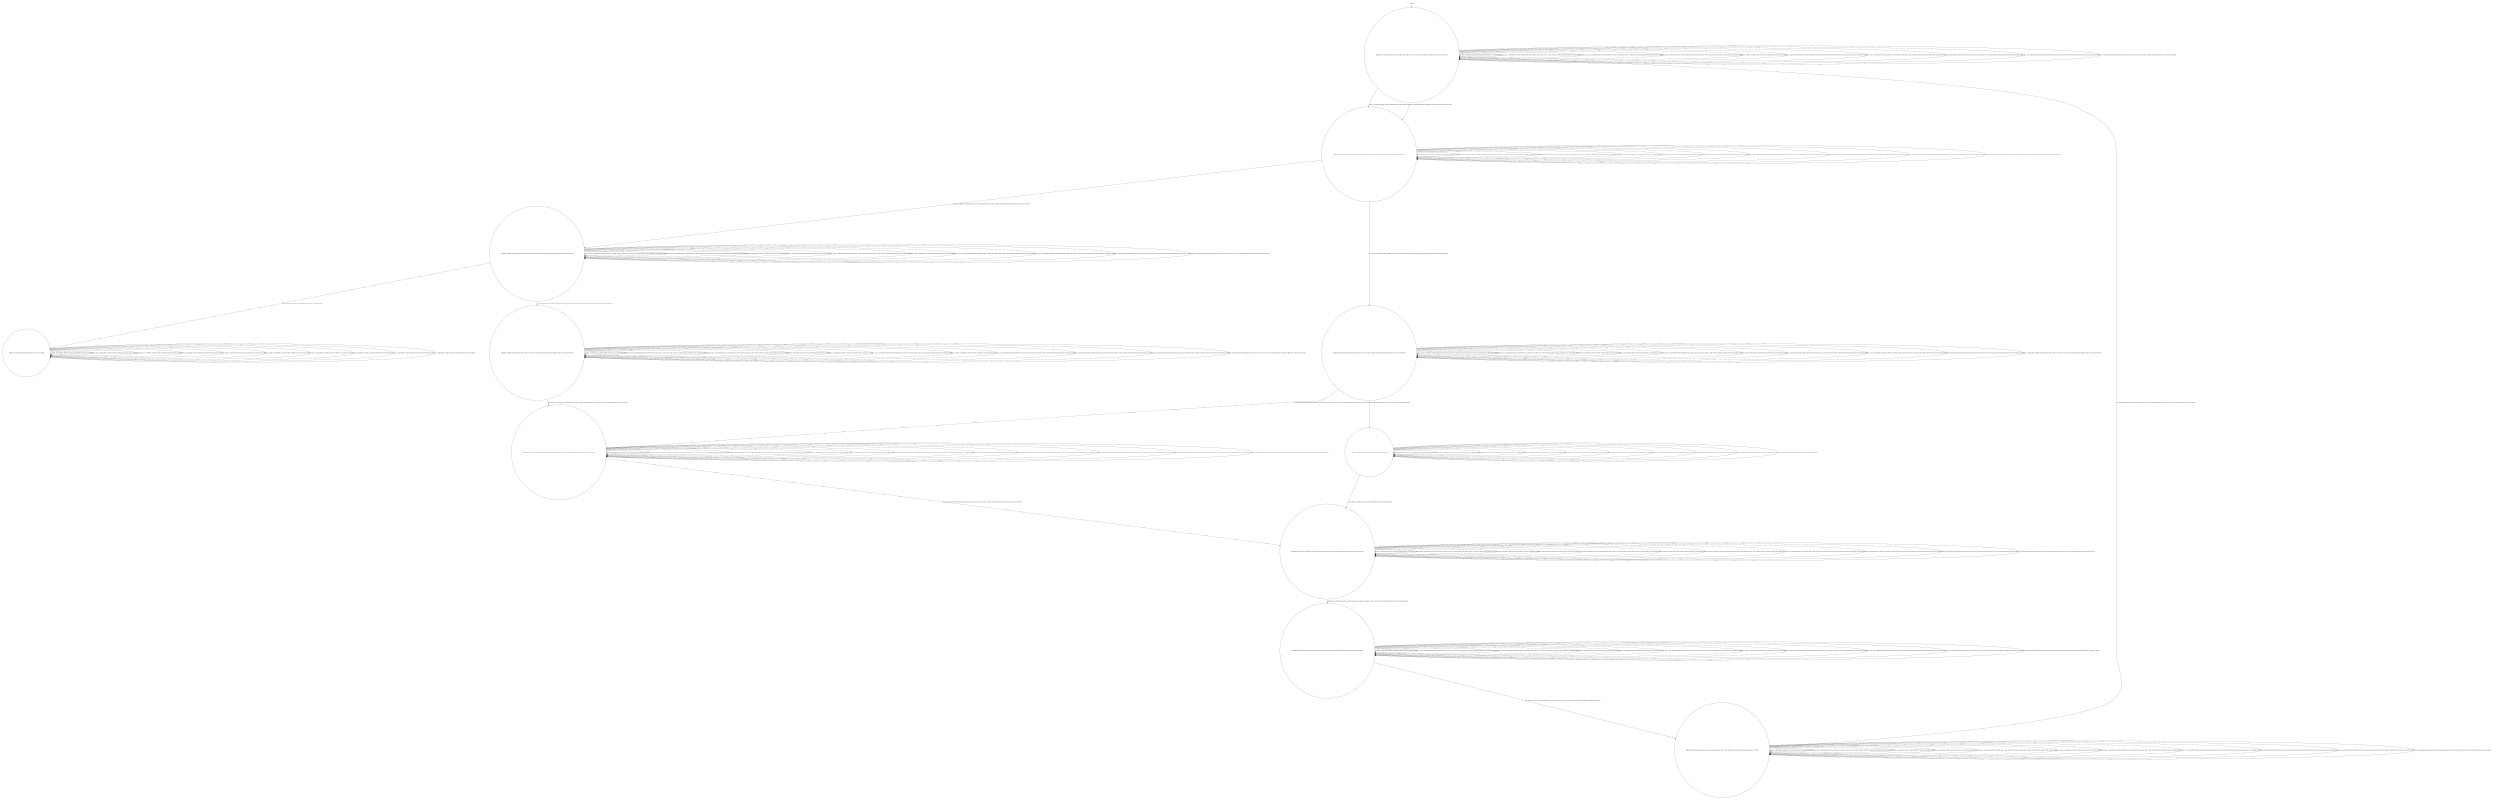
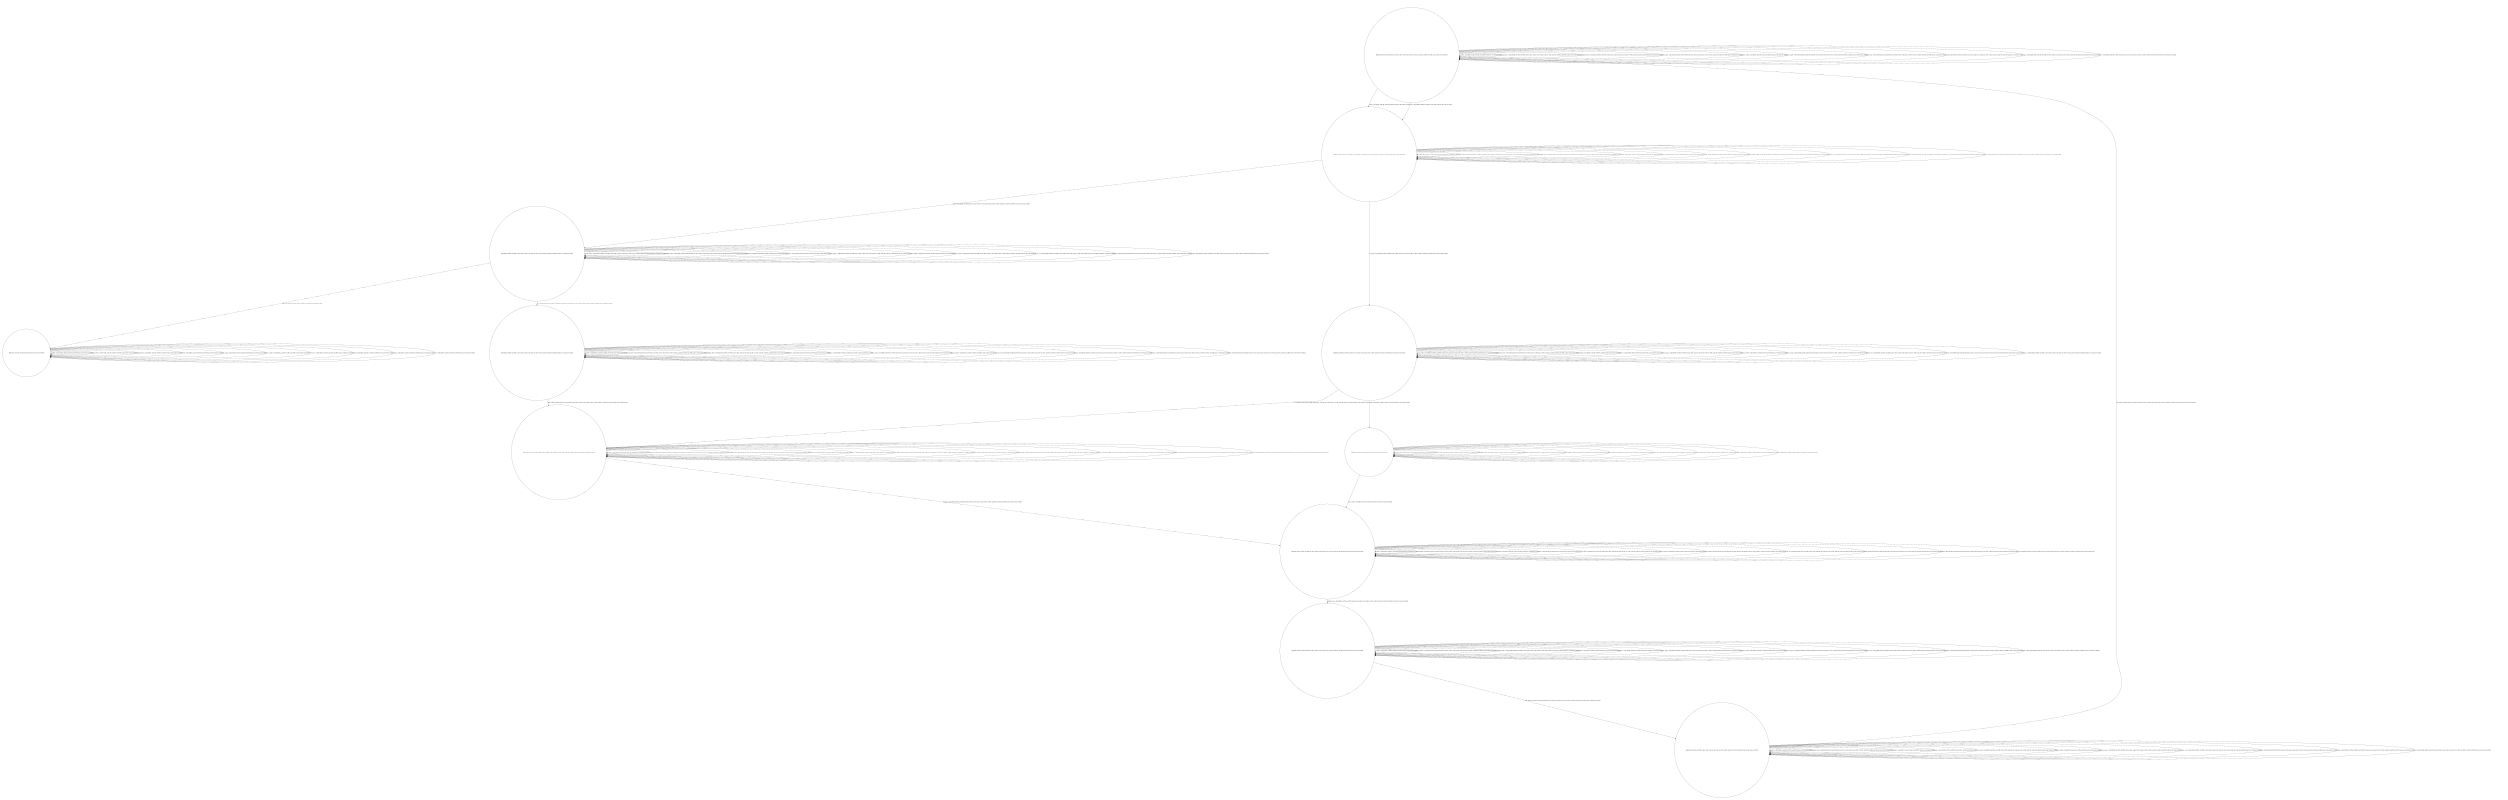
(1412, 3) -> none
